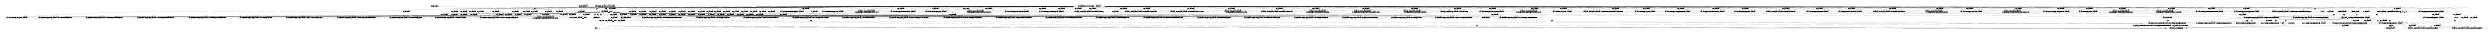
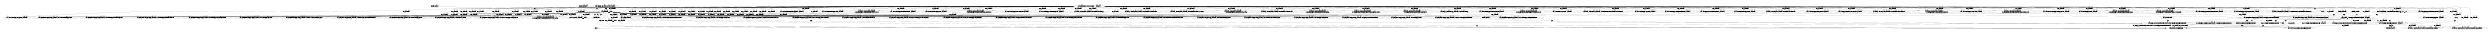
(966, 9) -> (966, 9)
(2432, 15) -> (1784, 7)
none -> (2299, 28)
